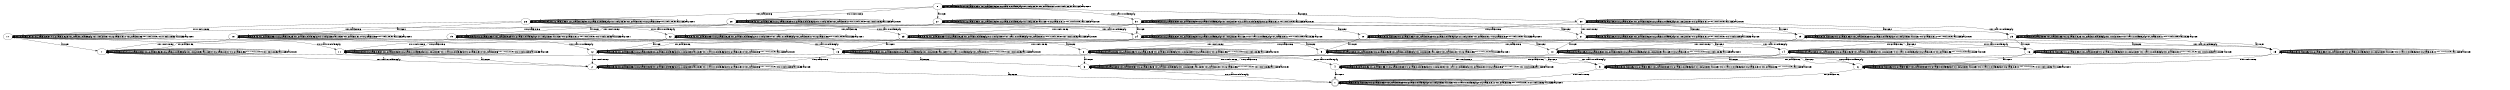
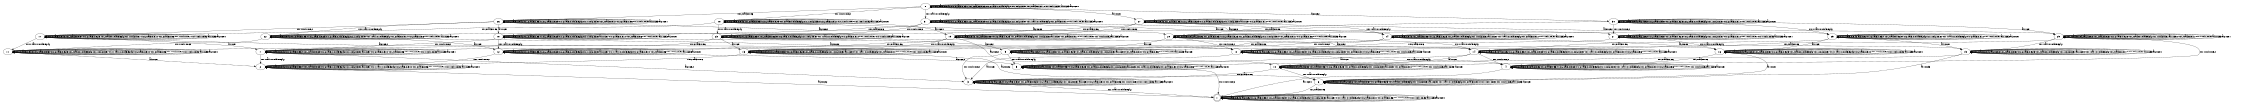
(1568, 44) -> (1376, 64)
(1851, 59) -> (1315, 74)
(2248, 59) -> (1926, 67)
